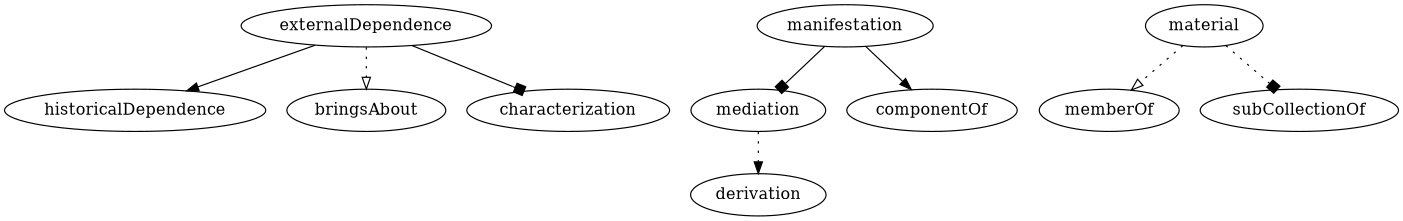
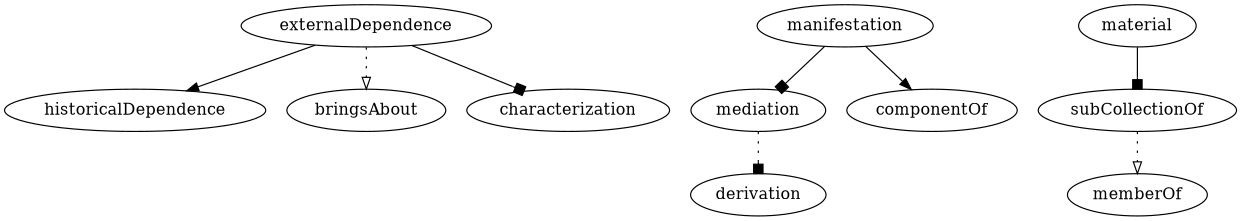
(1162, 64) -> (1137, 147)
(1247, 64) -> (1137, 62)
(758, 147) -> (758, 147)
